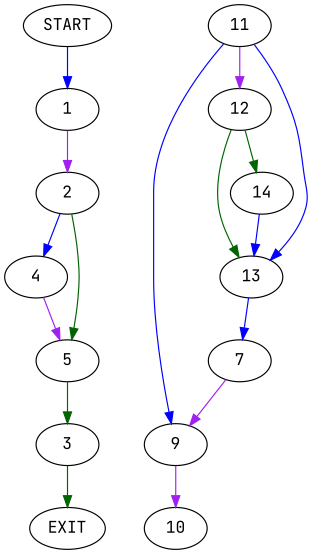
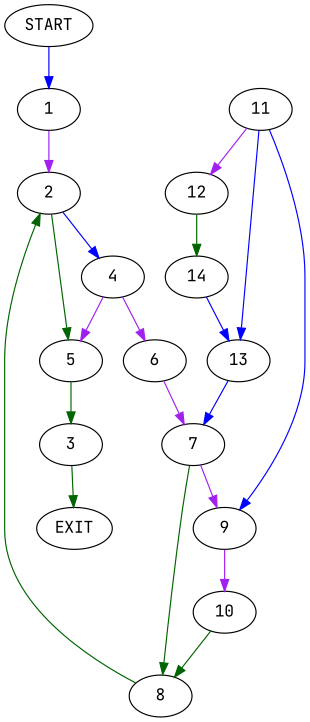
(218, 189) -> none
none -> (155, 361)
none -> (161, 696)
